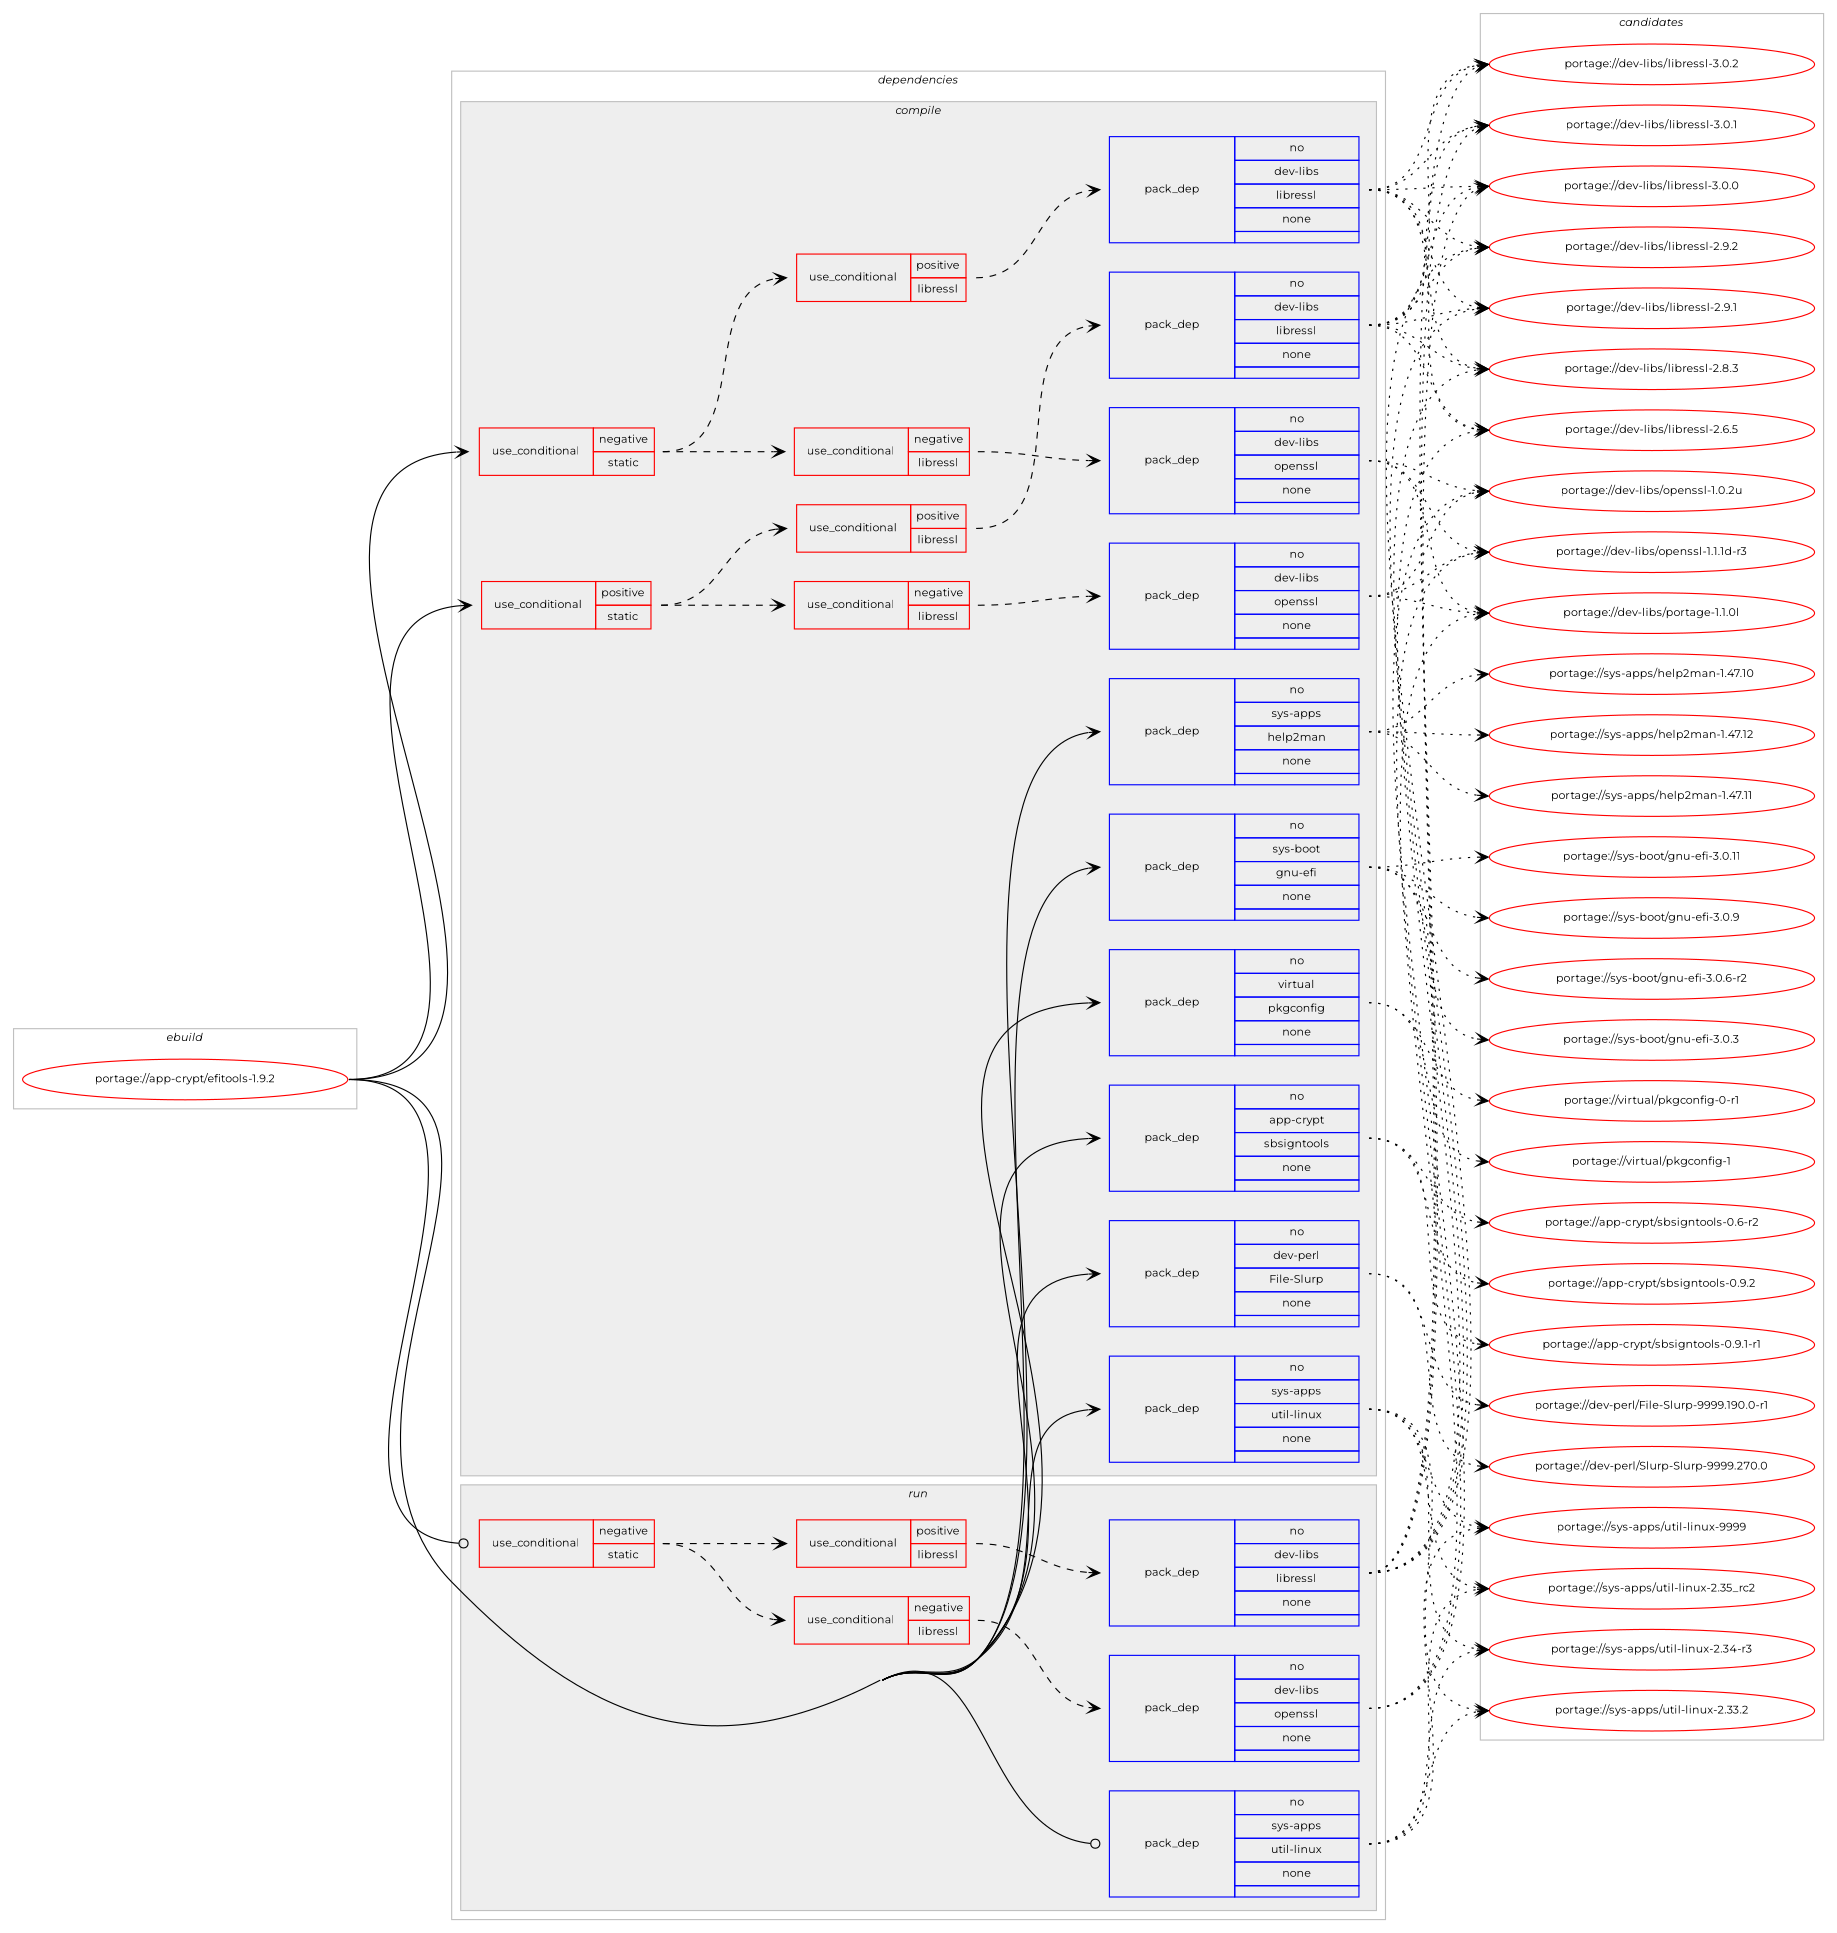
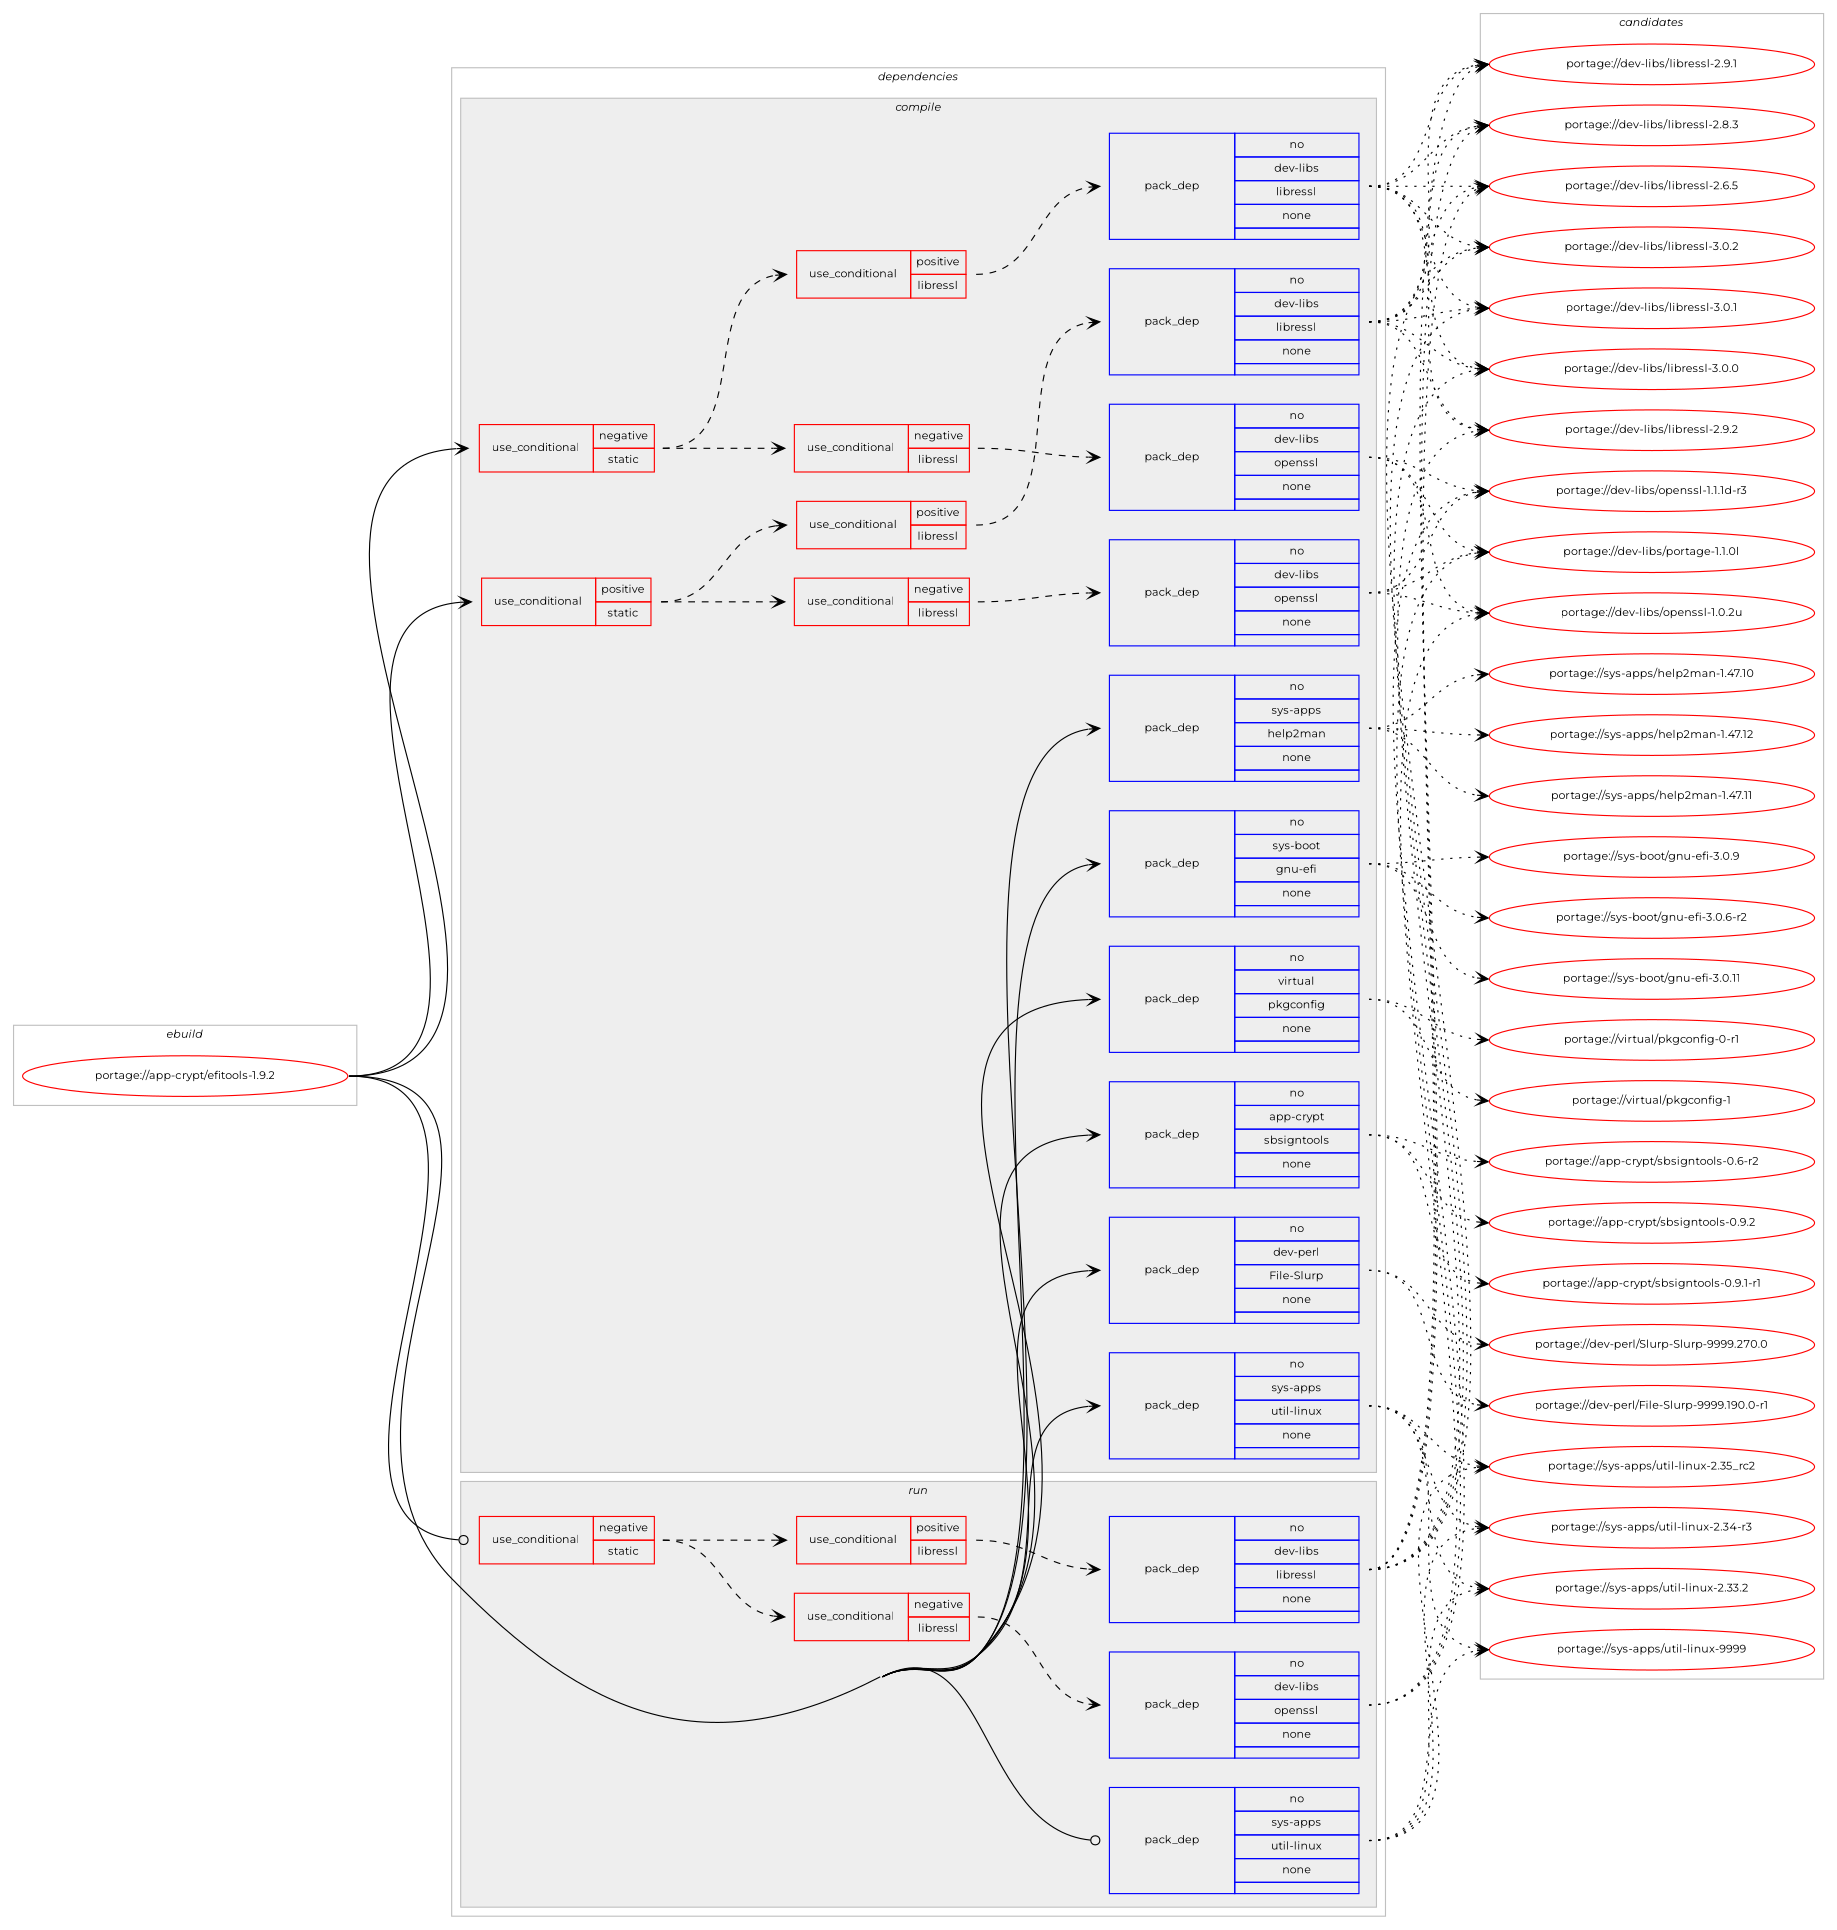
(1652, 1040) -> none
